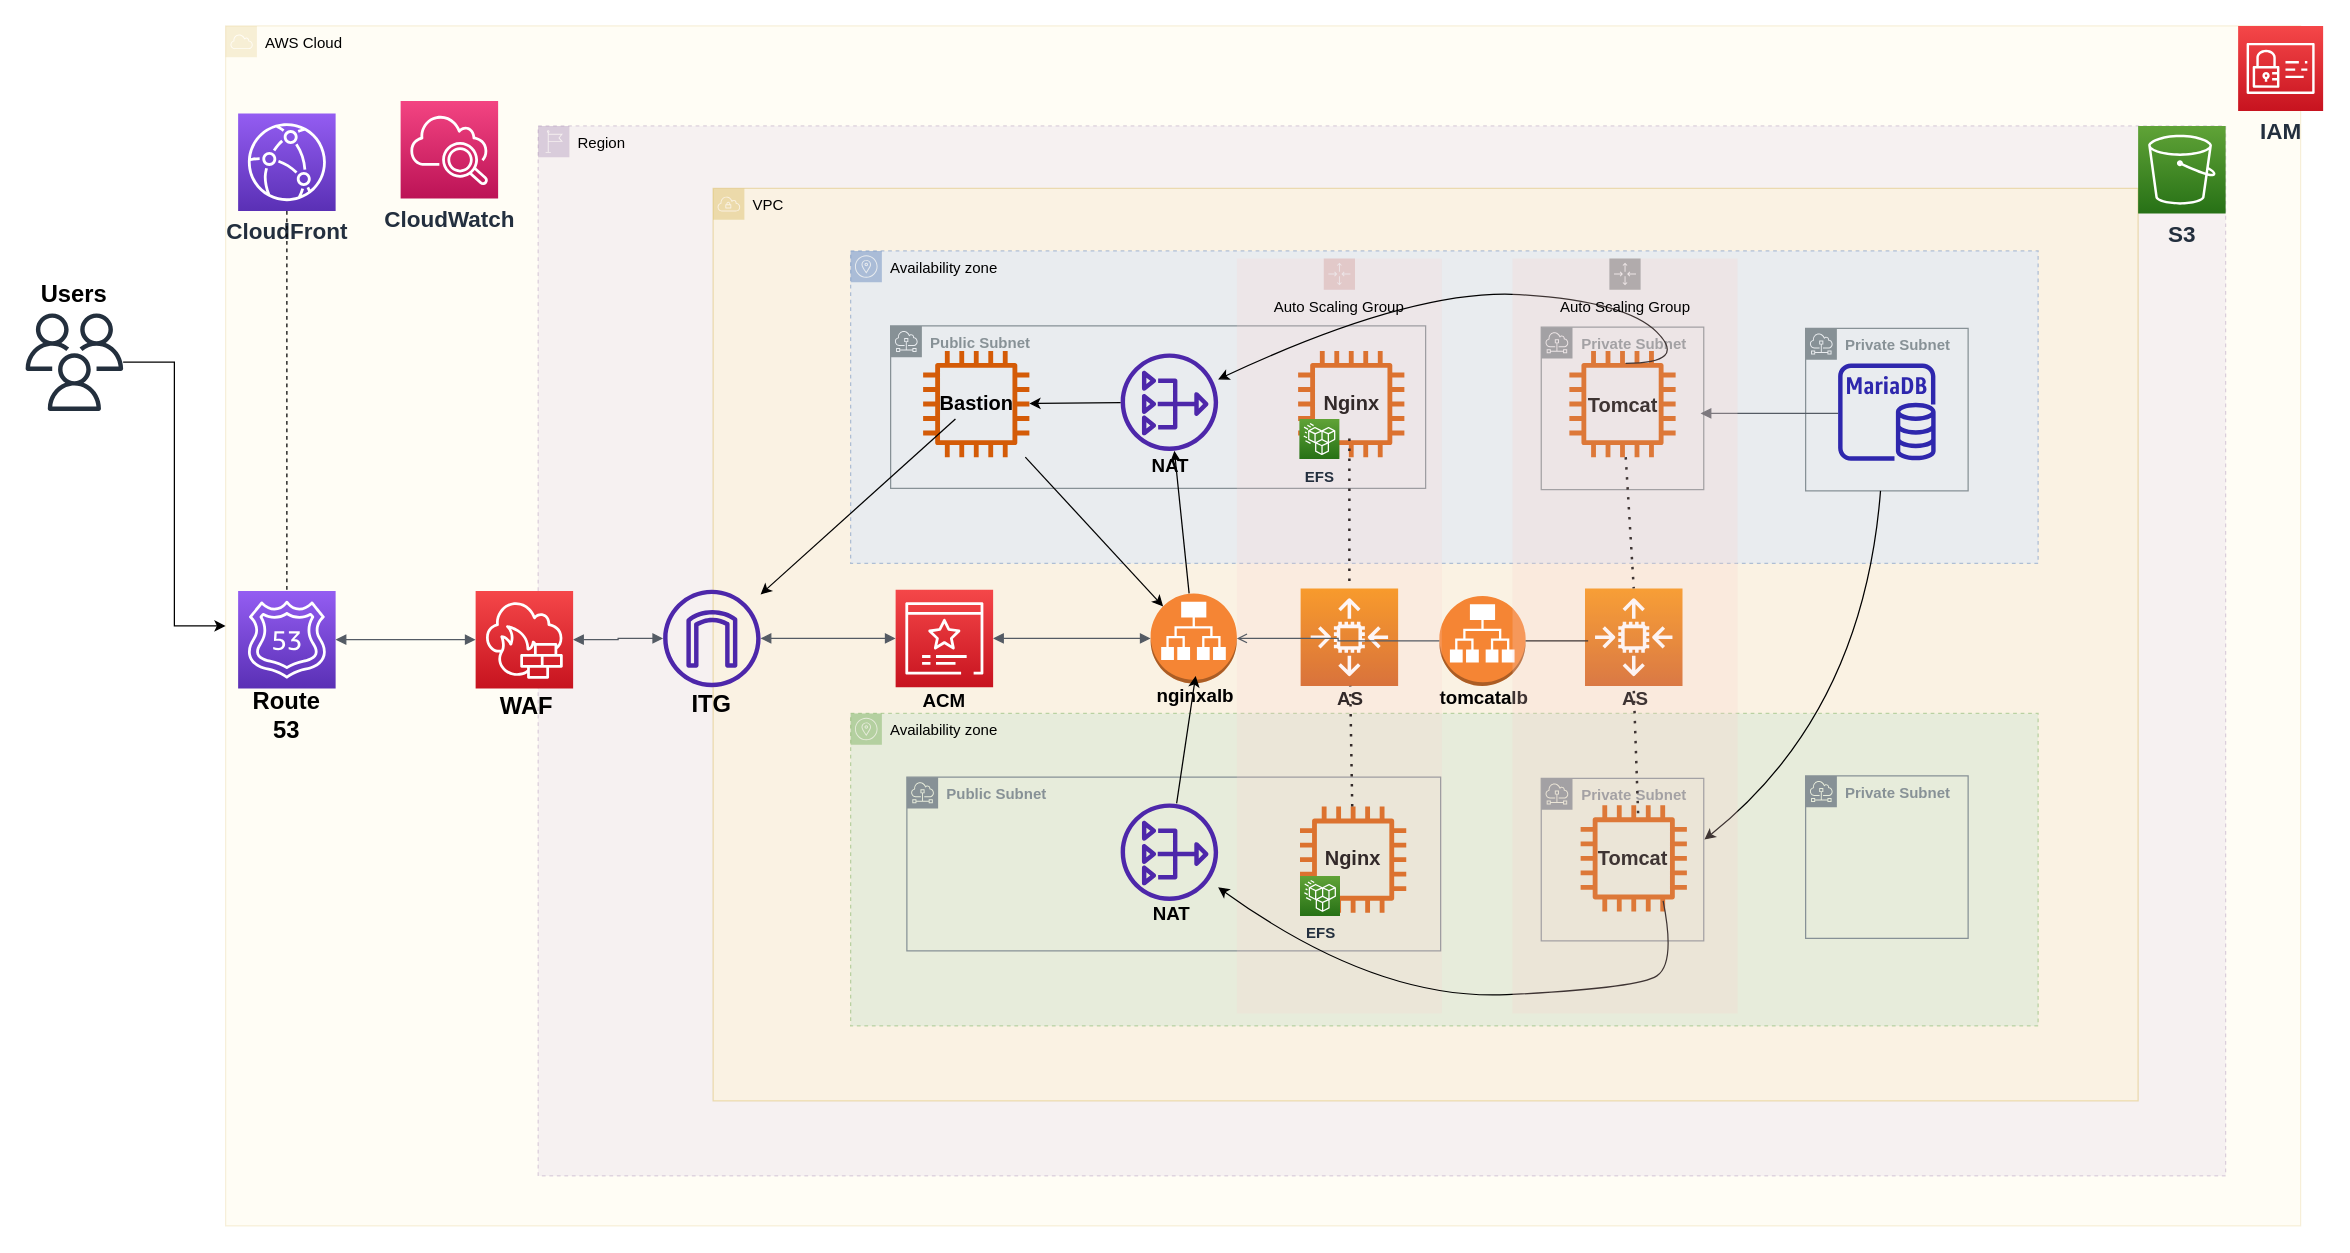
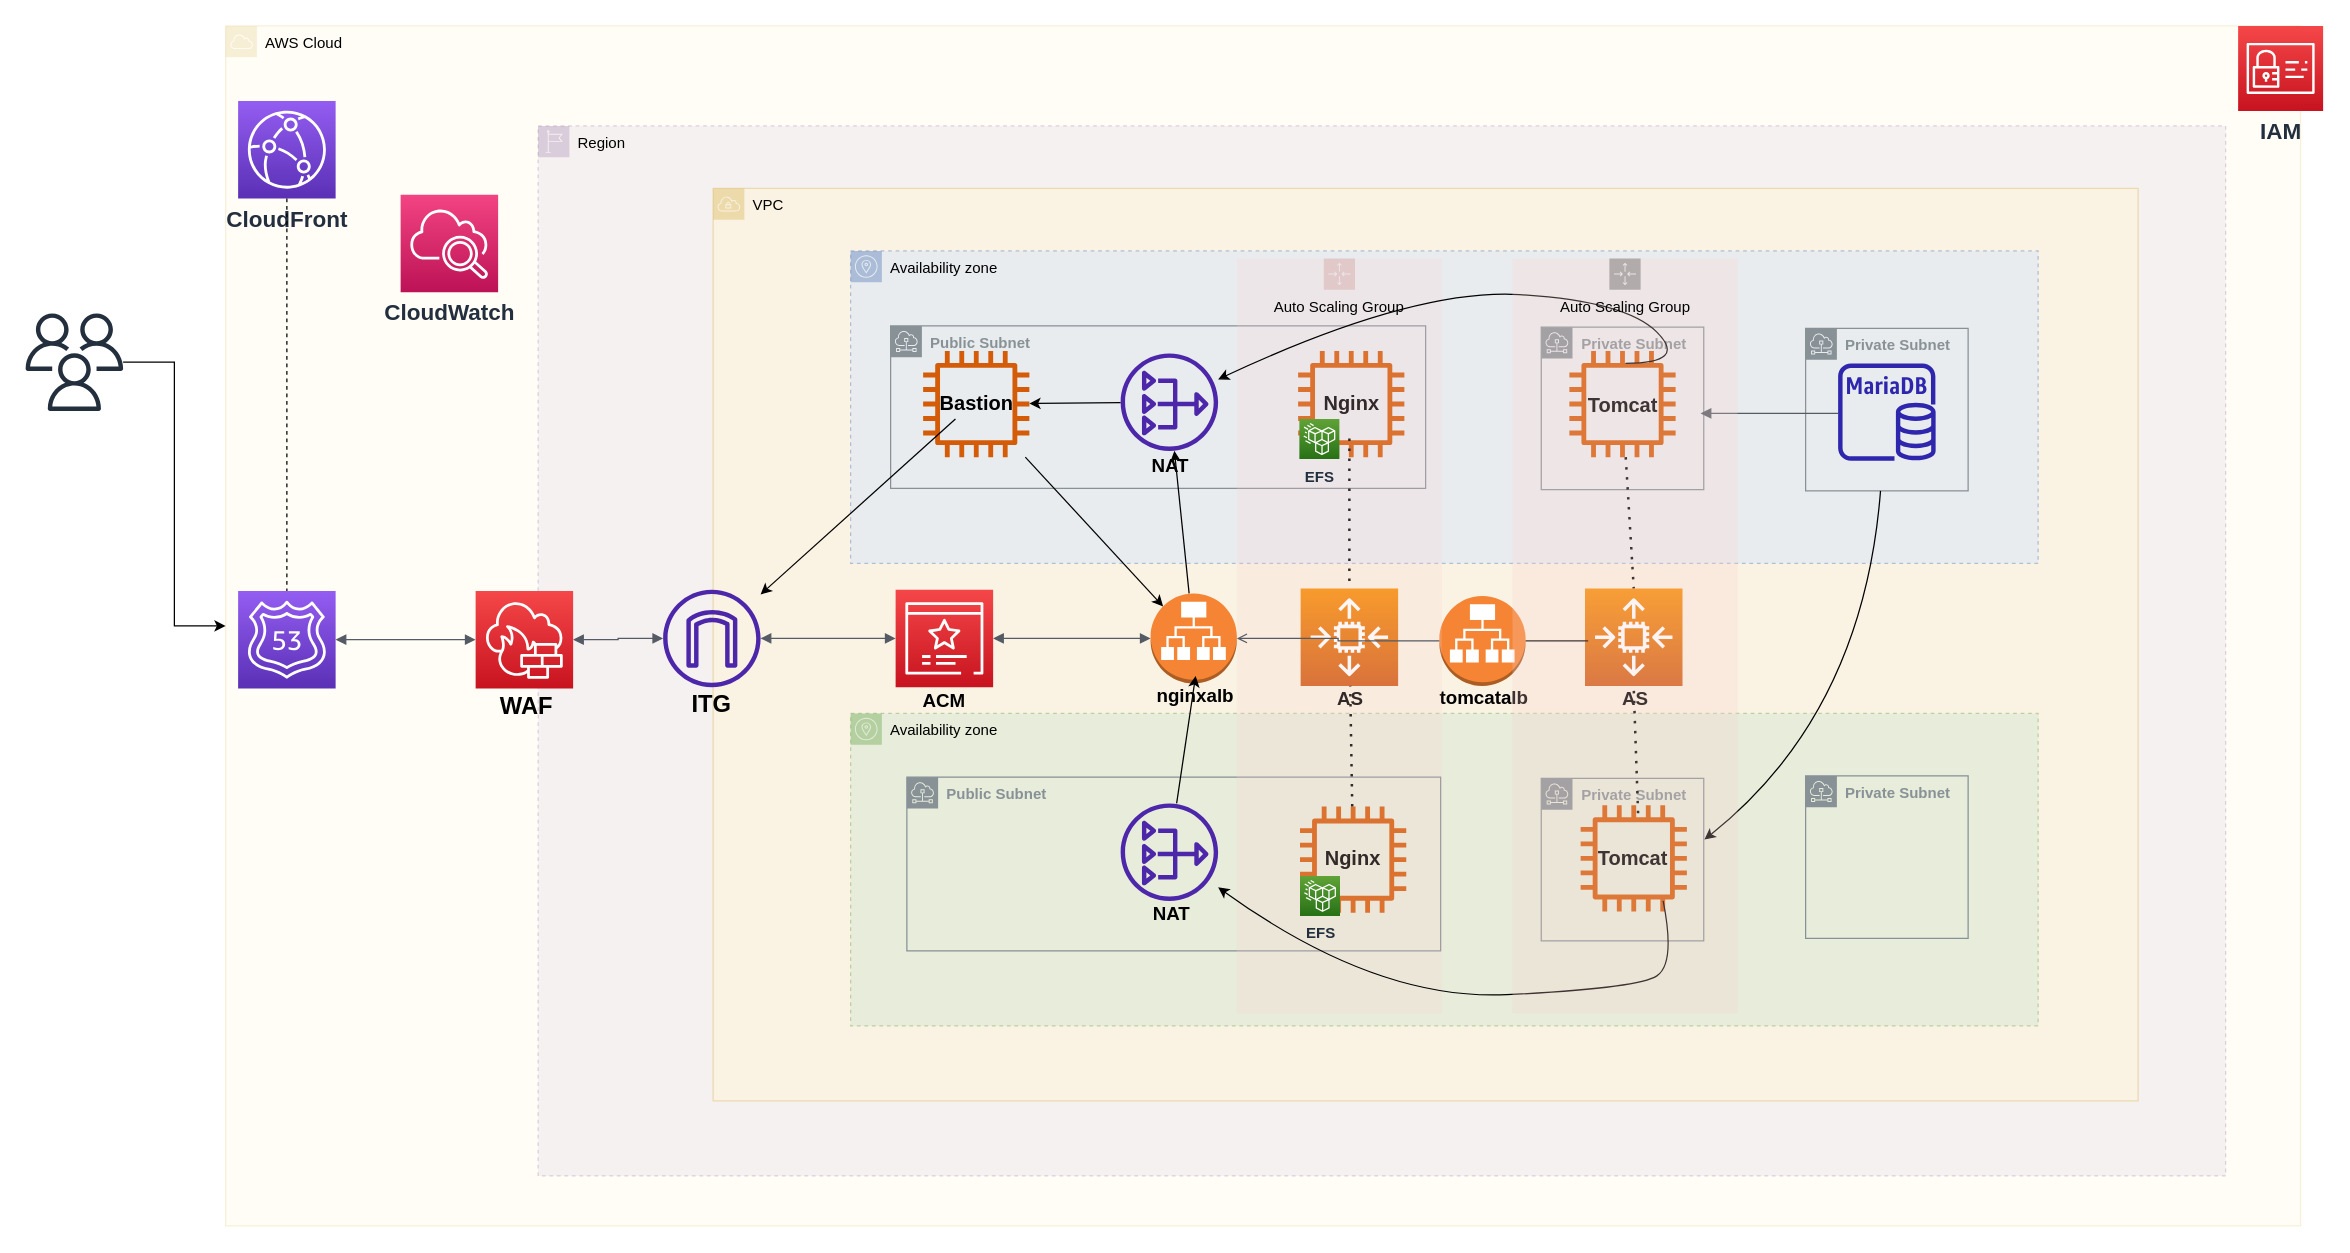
(449, 149) -> (449, 243)
(287, 162) -> (287, 149)
(2182, 169) -> none
(74, 294) -> none
(287, 716) -> none
